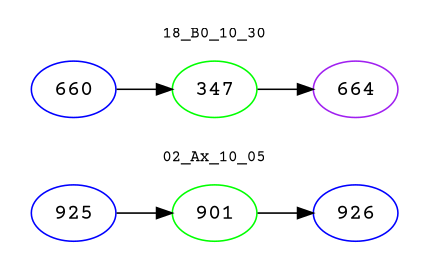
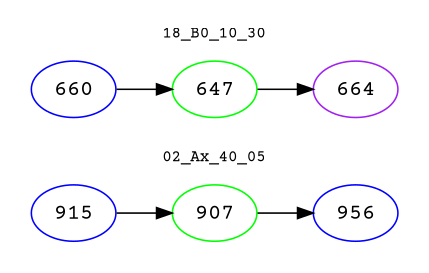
(215, 89) -> (215, 89)
(215, 157) -> (215, 157)
(74, 213) -> (74, 213)
(215, 213) -> (215, 213)
(356, 213) -> (356, 213)
